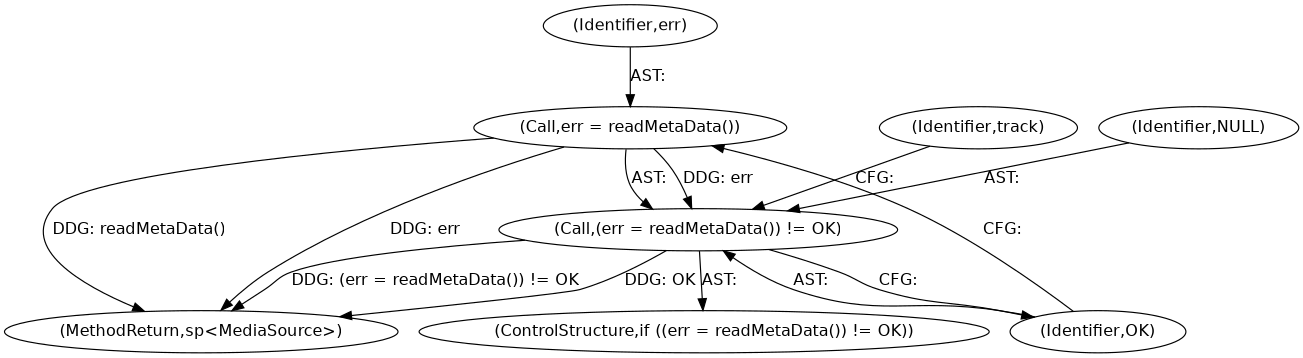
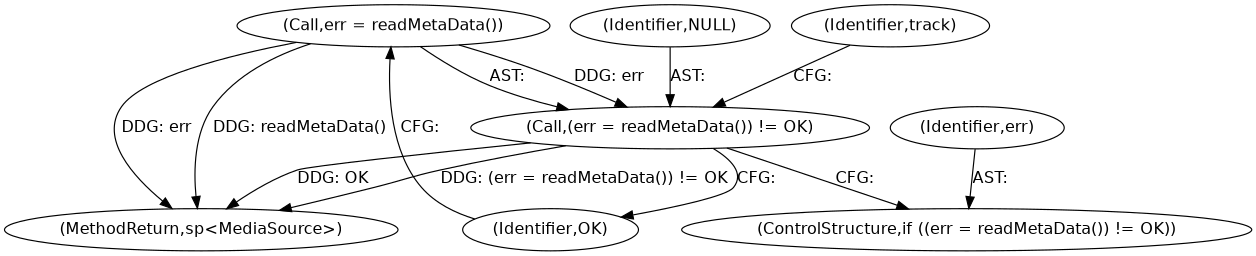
(630, 71) -> (973, 173)
(722, 281) -> (858, 179)
(879, 306) -> none
